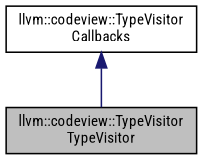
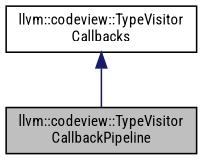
(101, 131) -> (101, 131)
